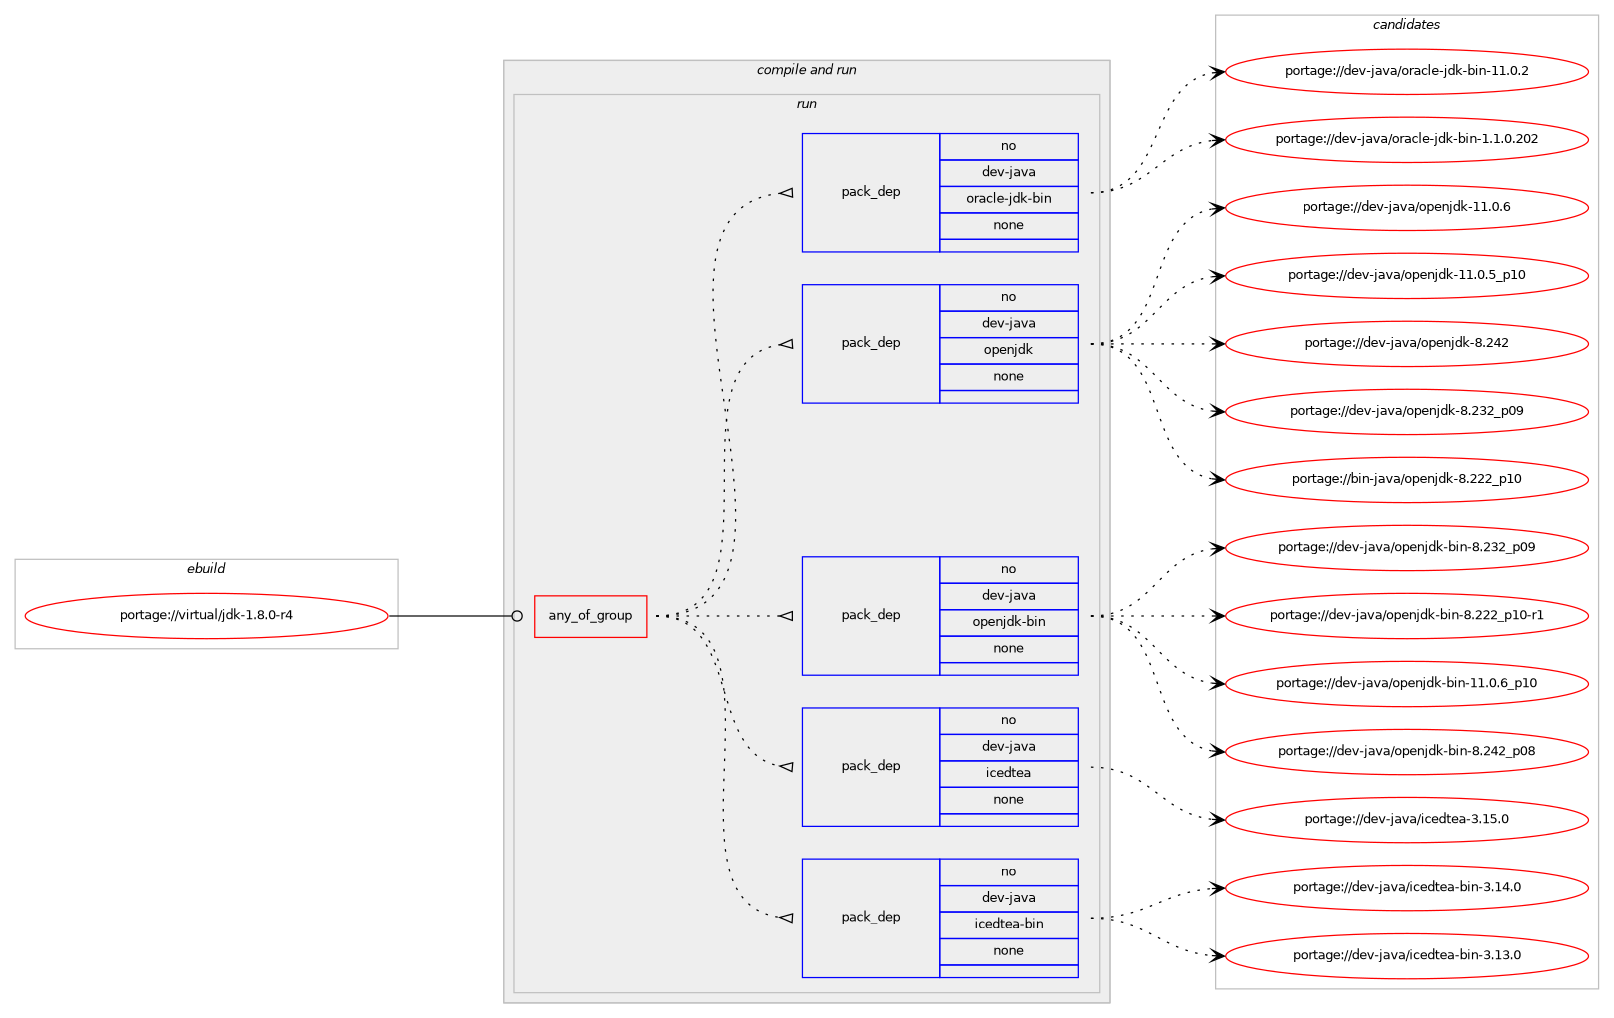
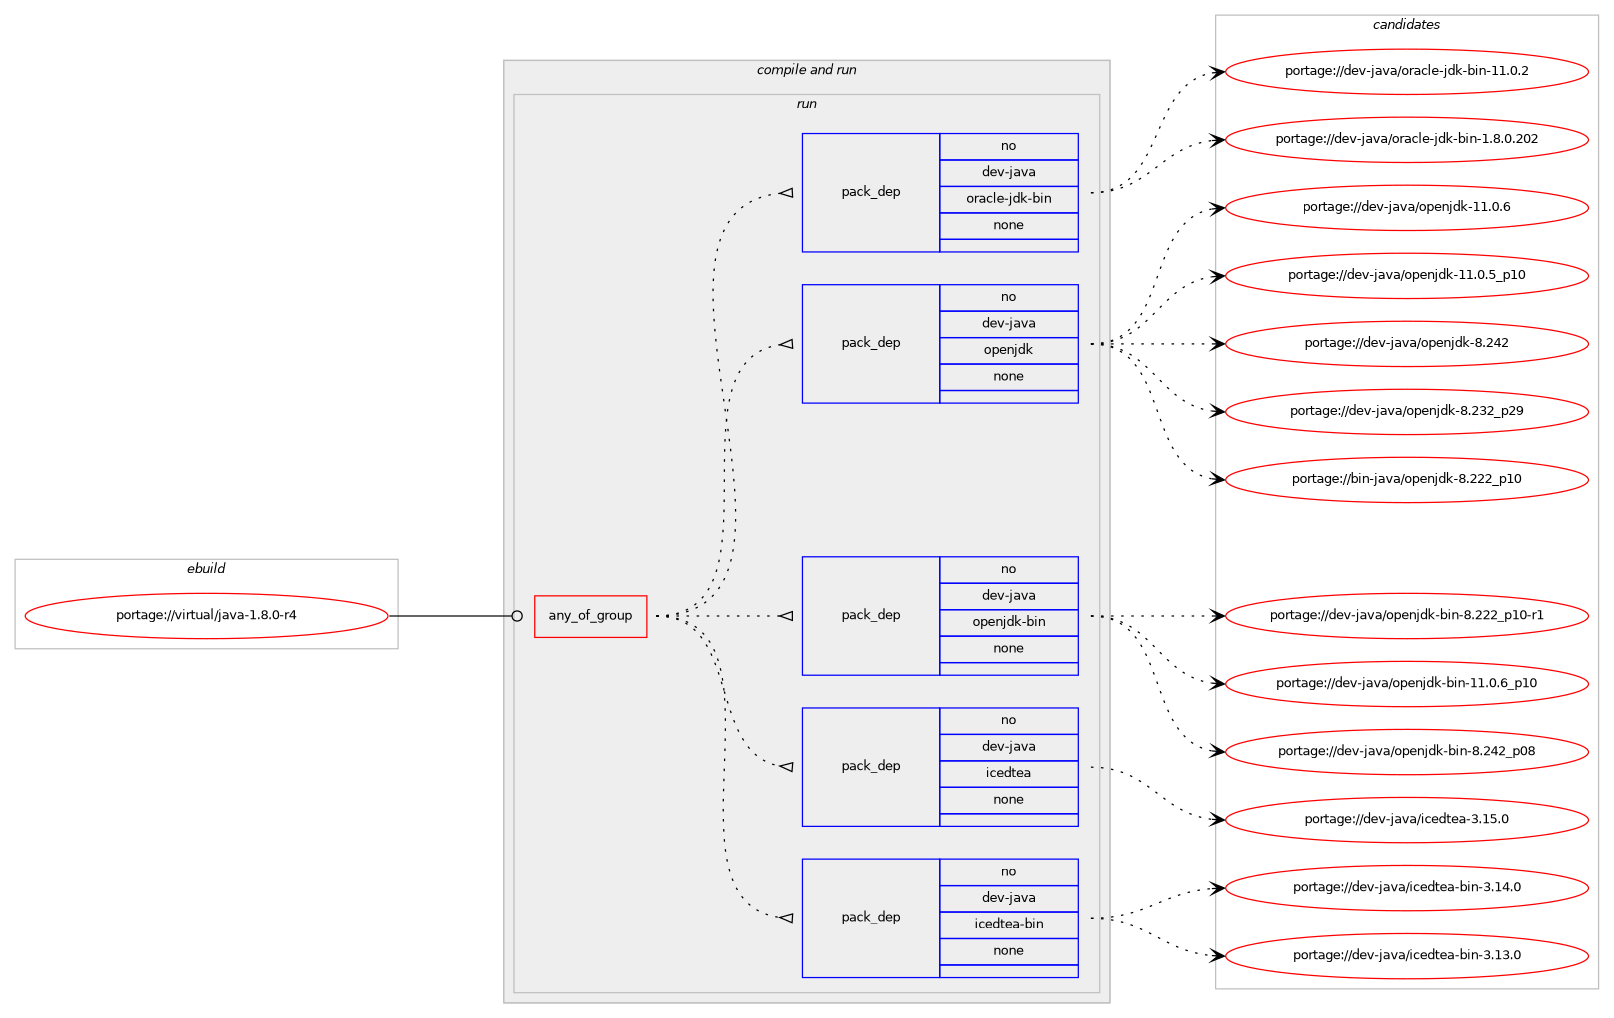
(1407, 140) -> (1407, 140)
(1407, 412) -> (1407, 412)
(1407, 548) -> none
(207, 616) -> (207, 616)
